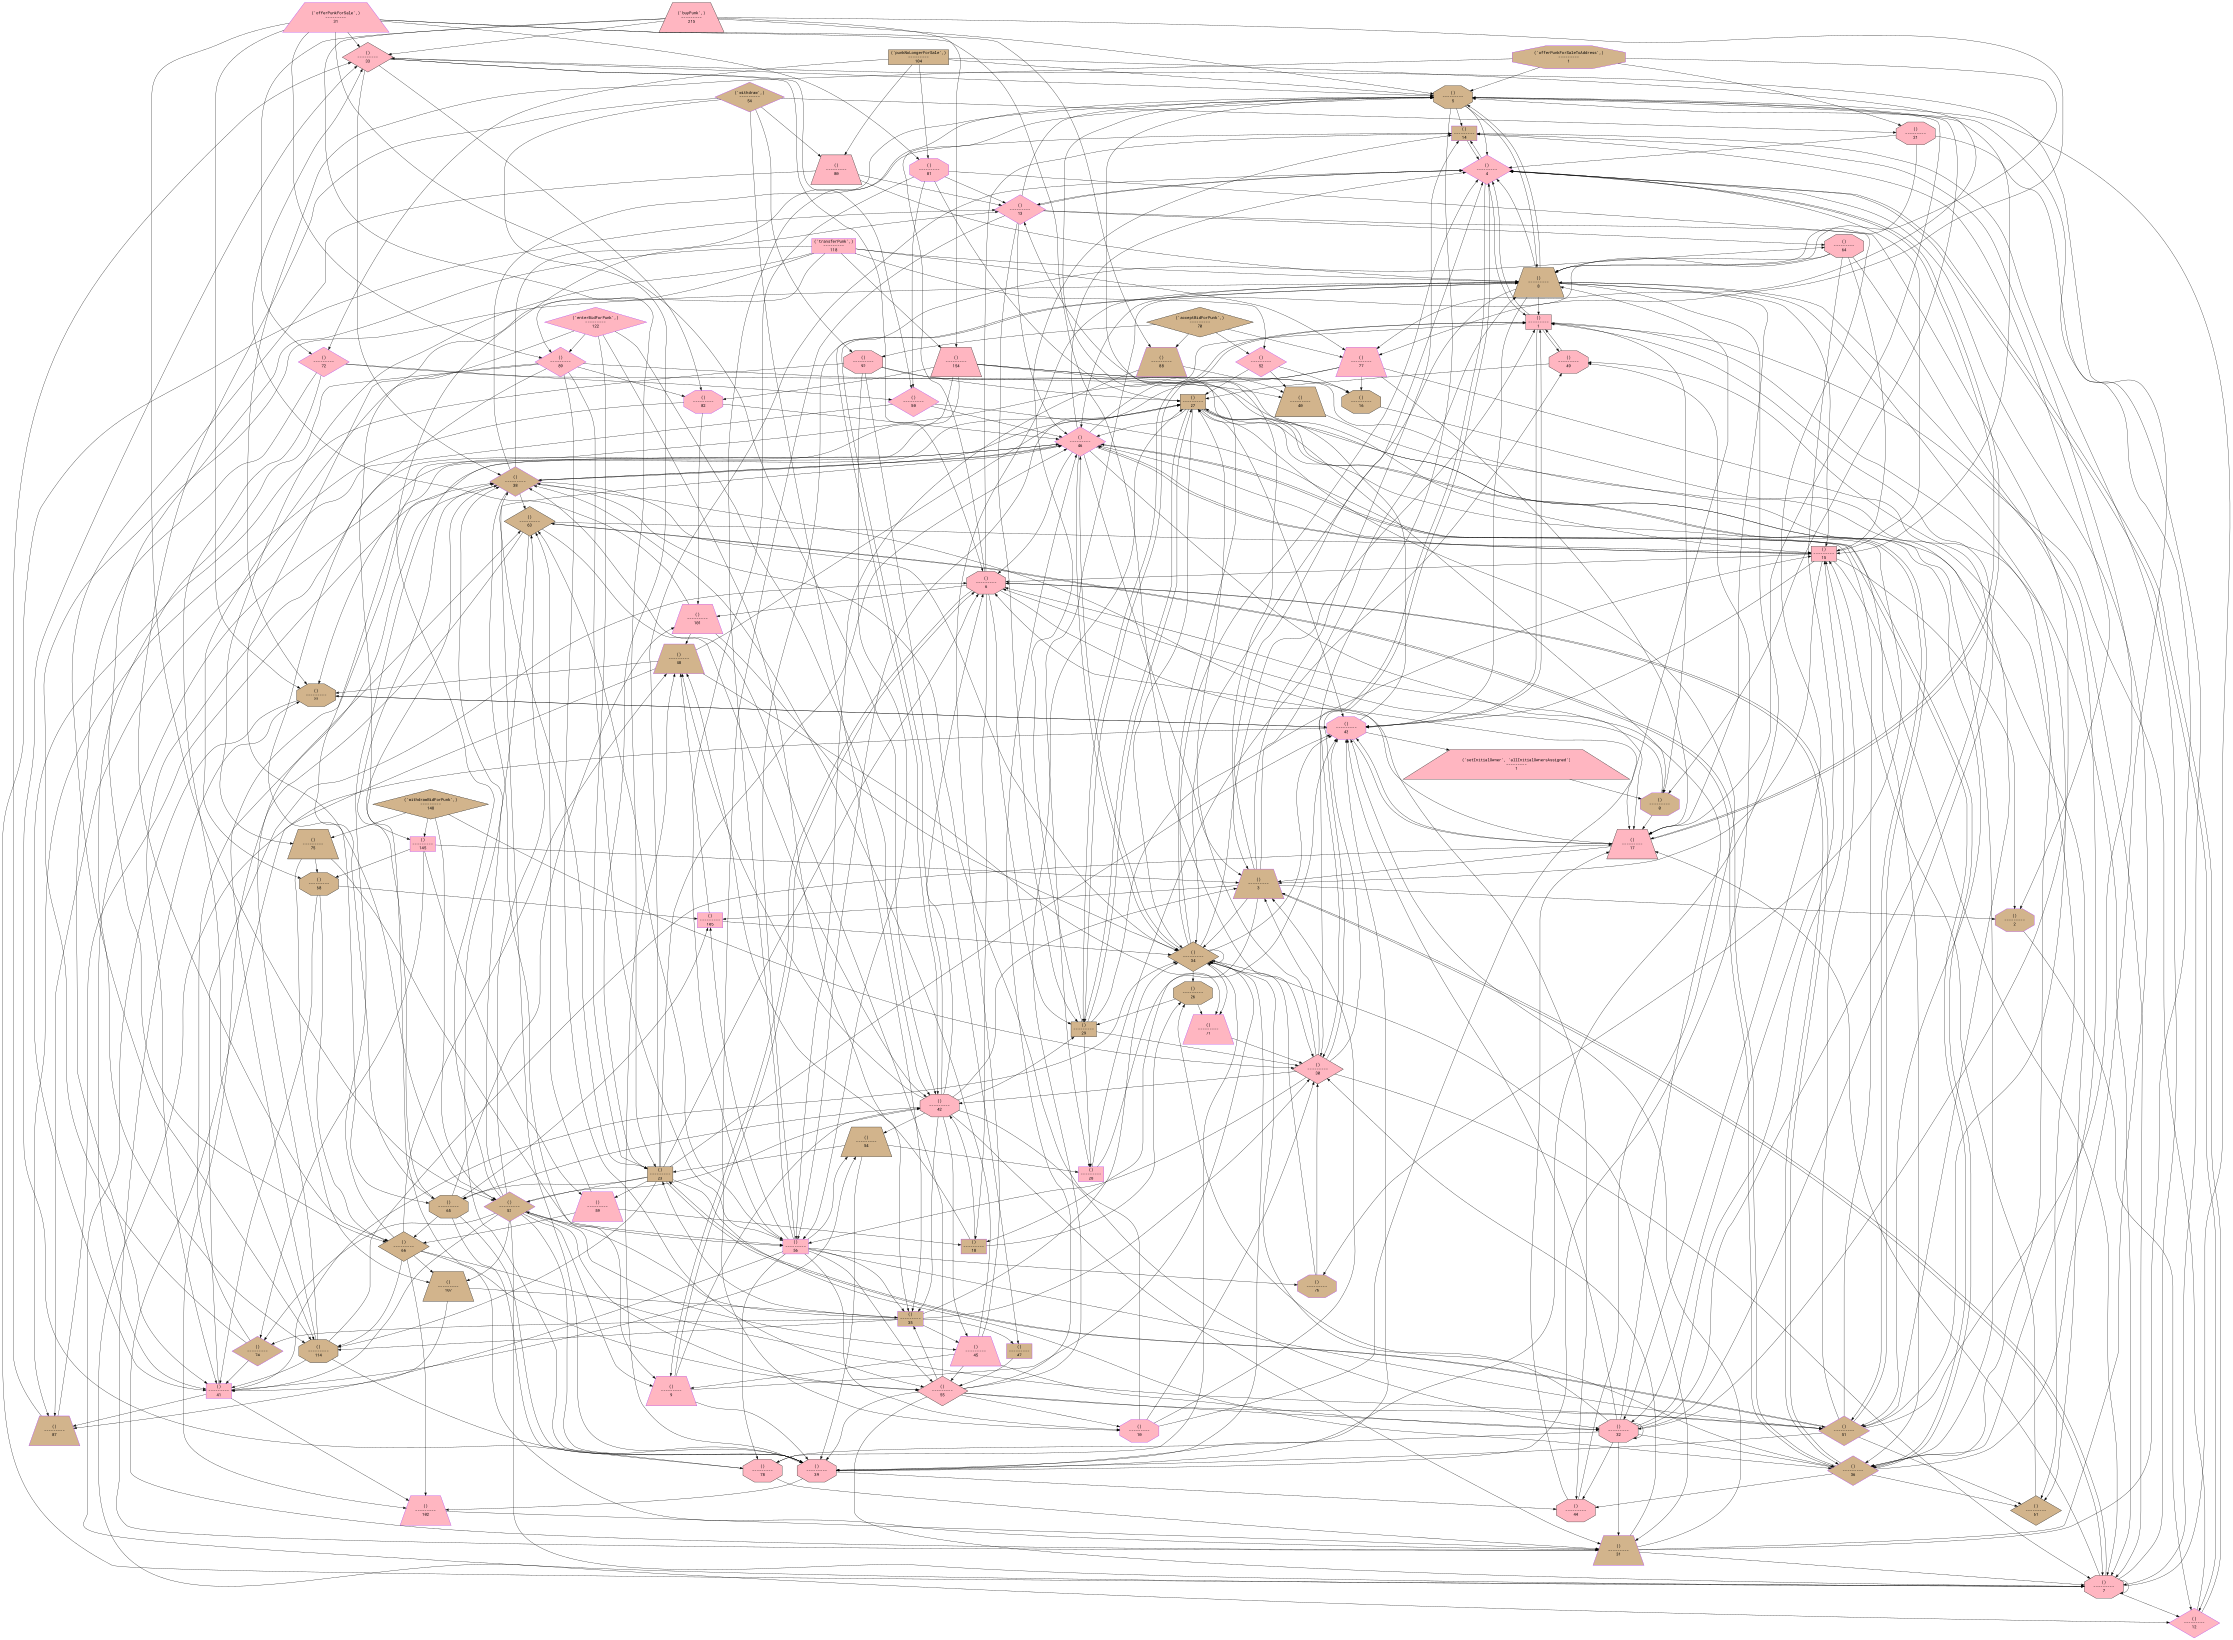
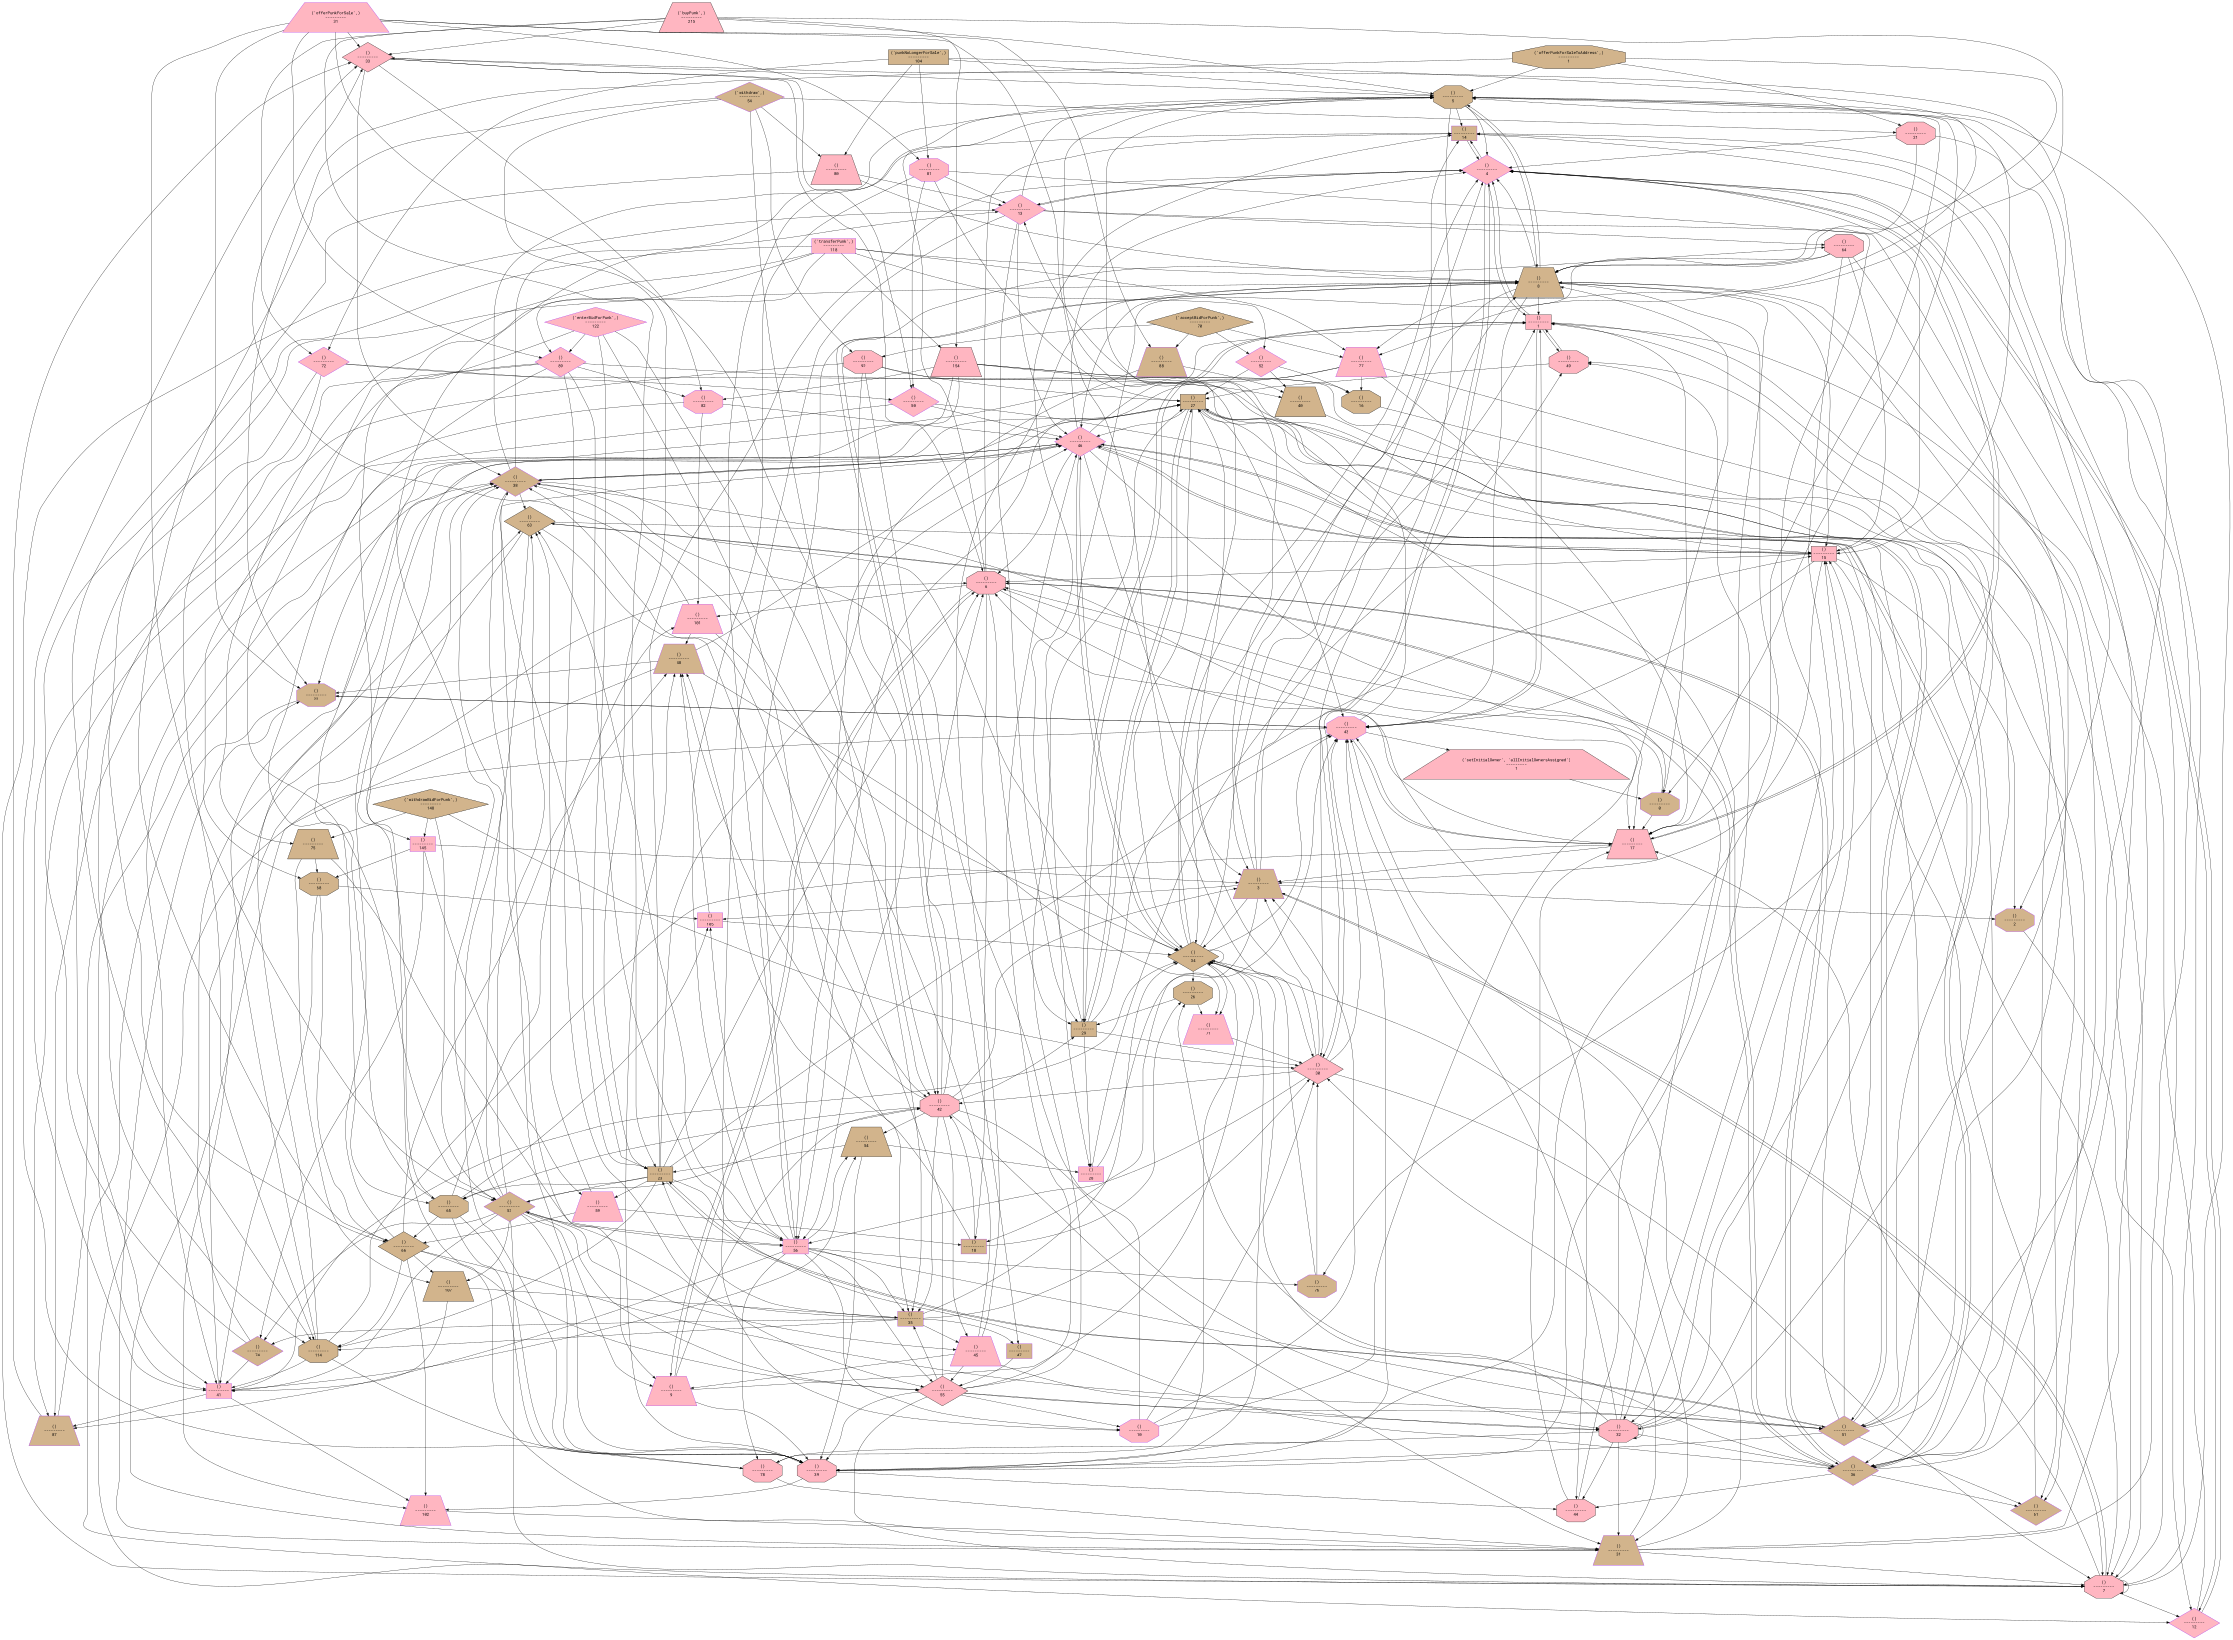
(1569, 57) -> (1569, 57)
(316, 695) -> (316, 695)
(2036, 1511) -> (2036, 1511)
